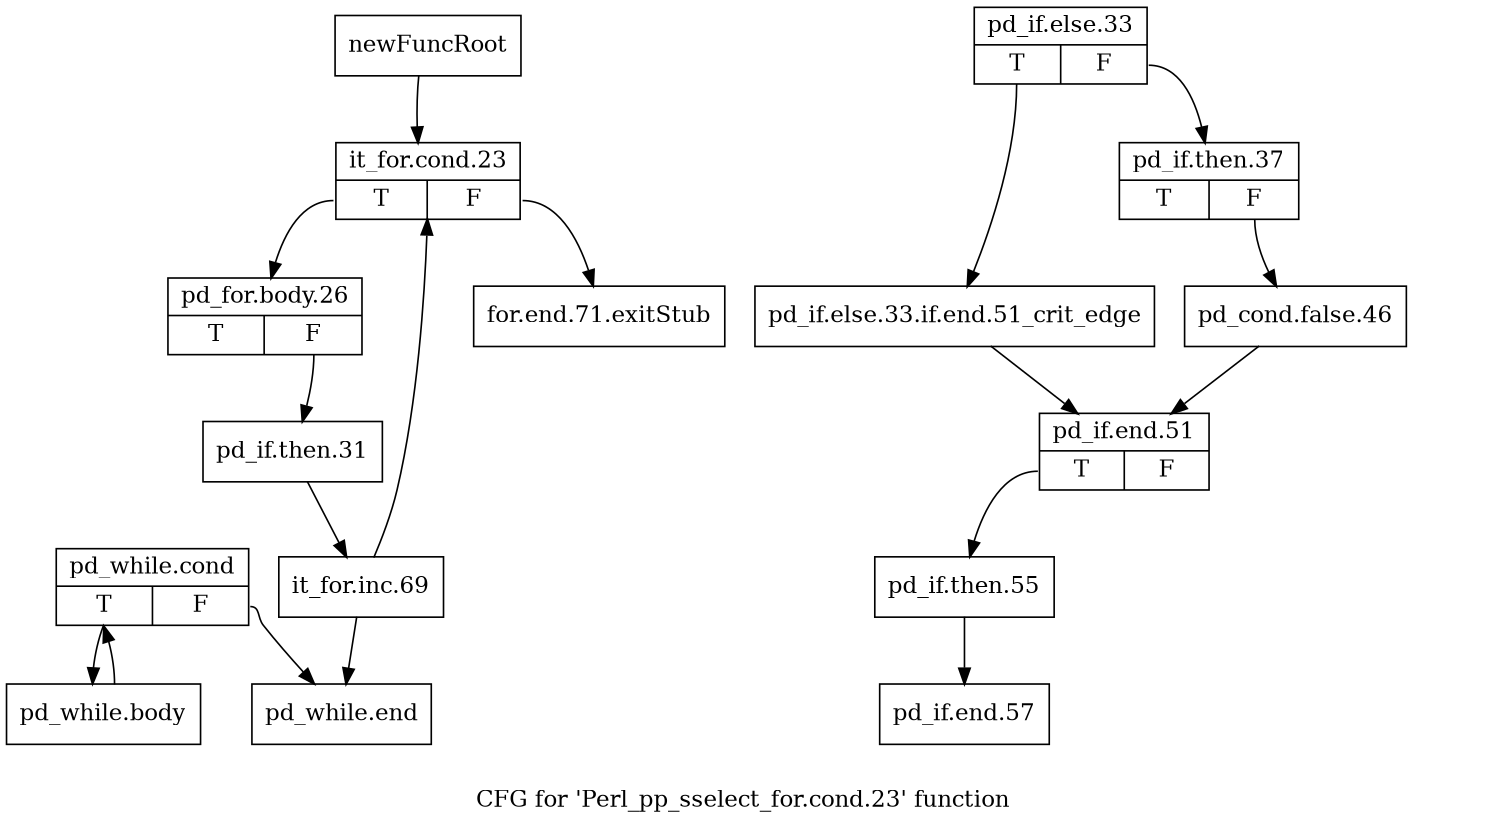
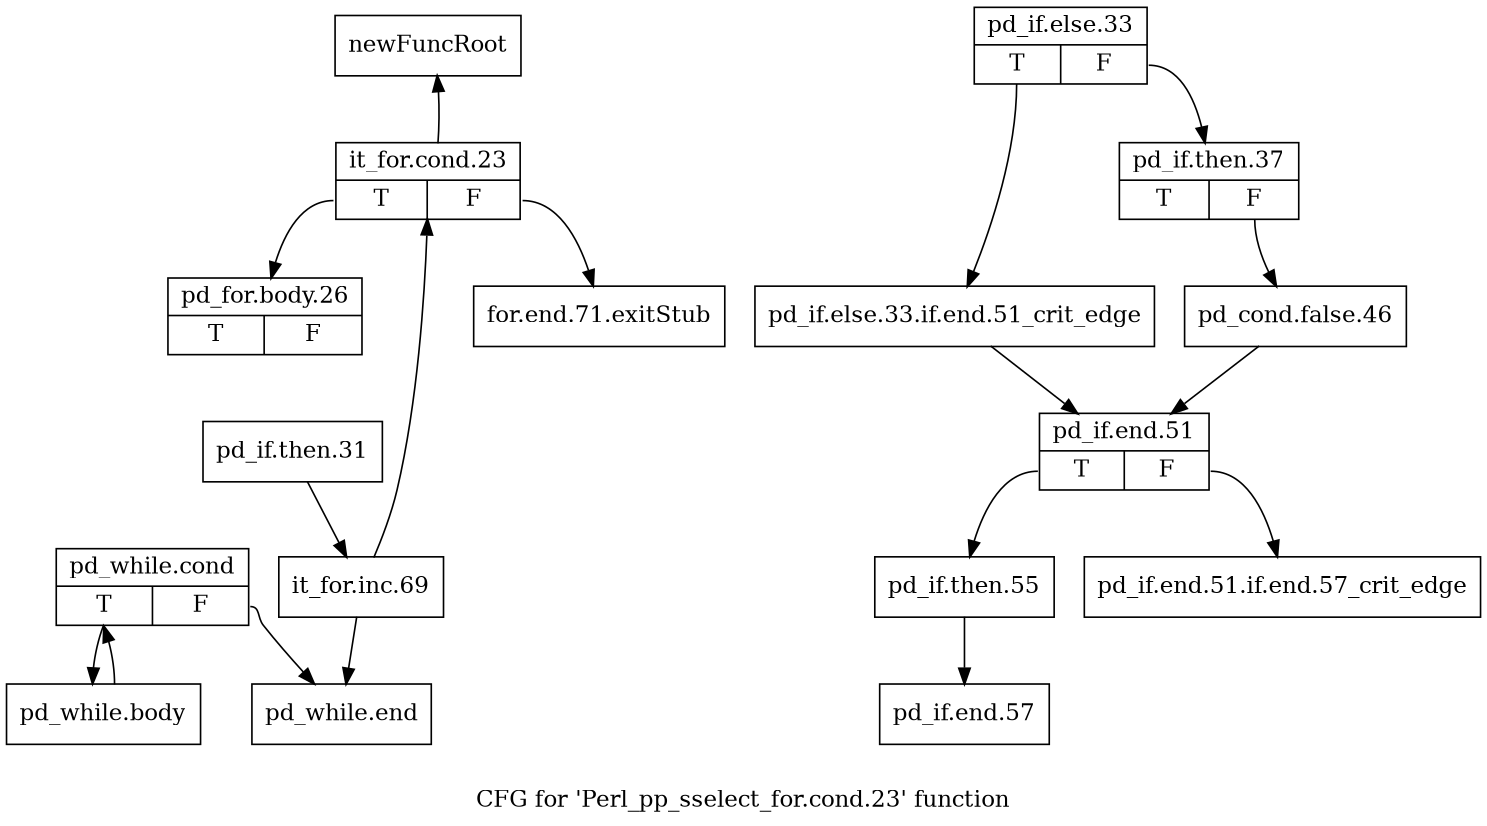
(417, 101) -> (439, 118)
(312, 380) -> none
none -> (1282, 587)
